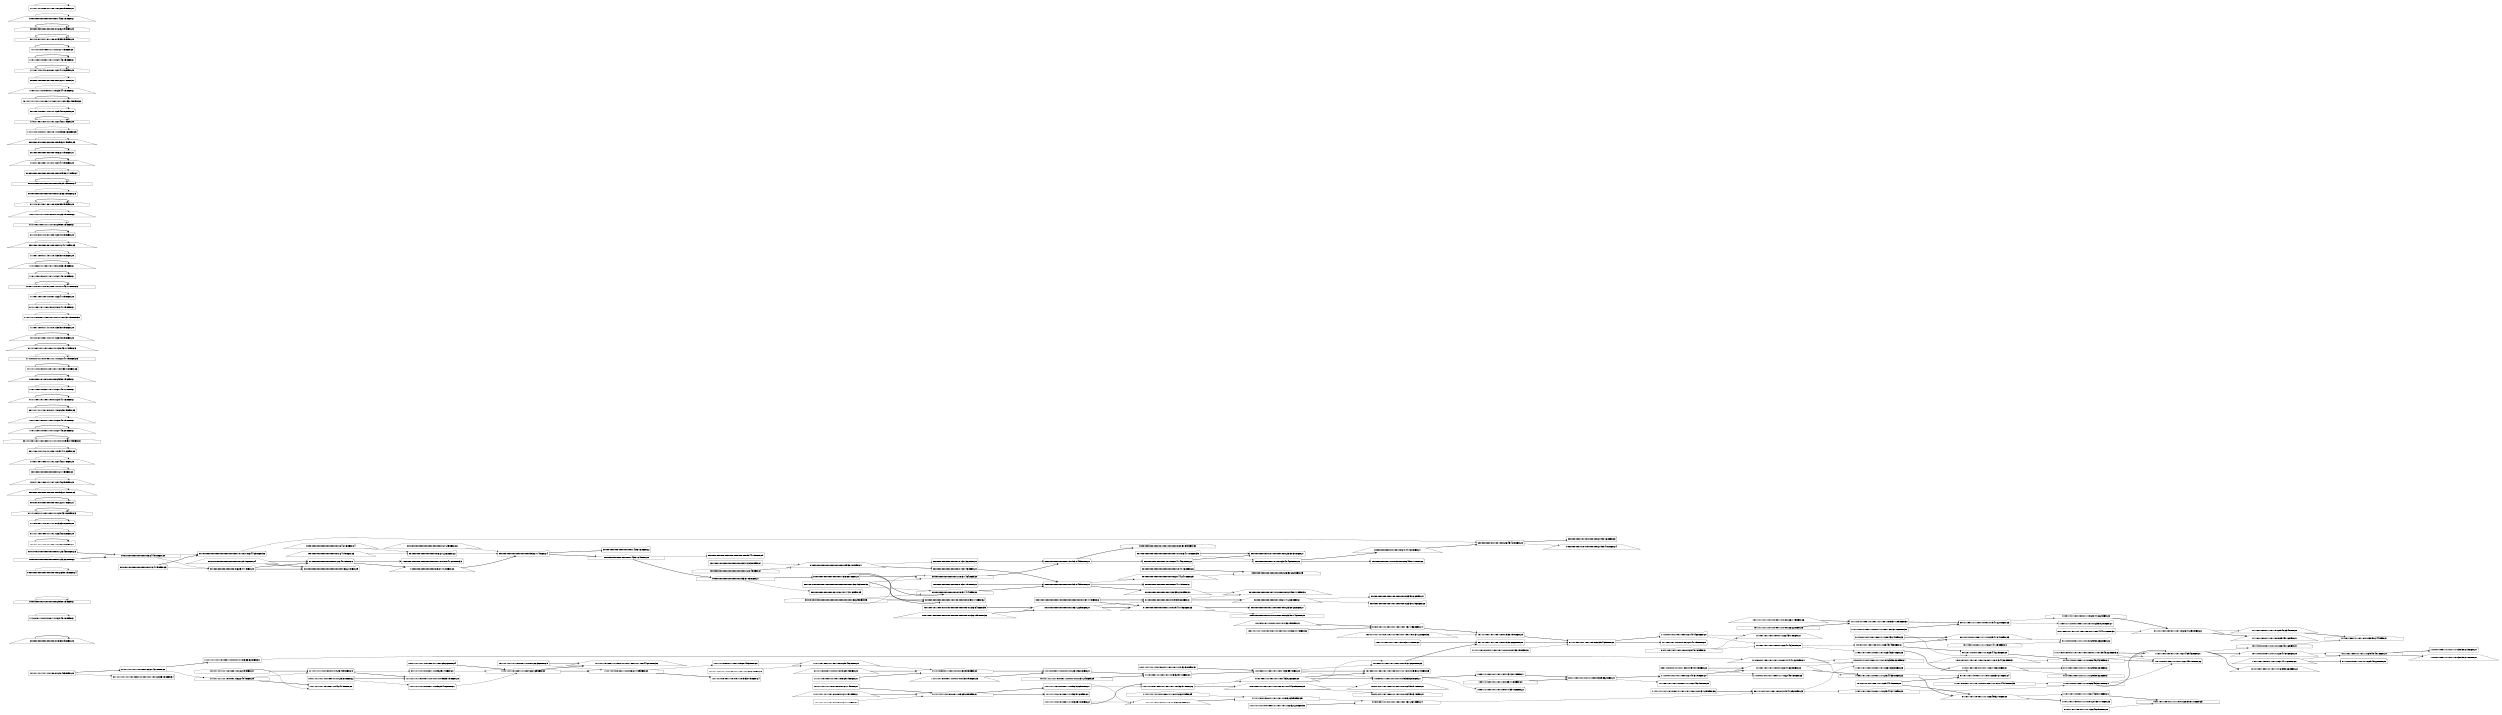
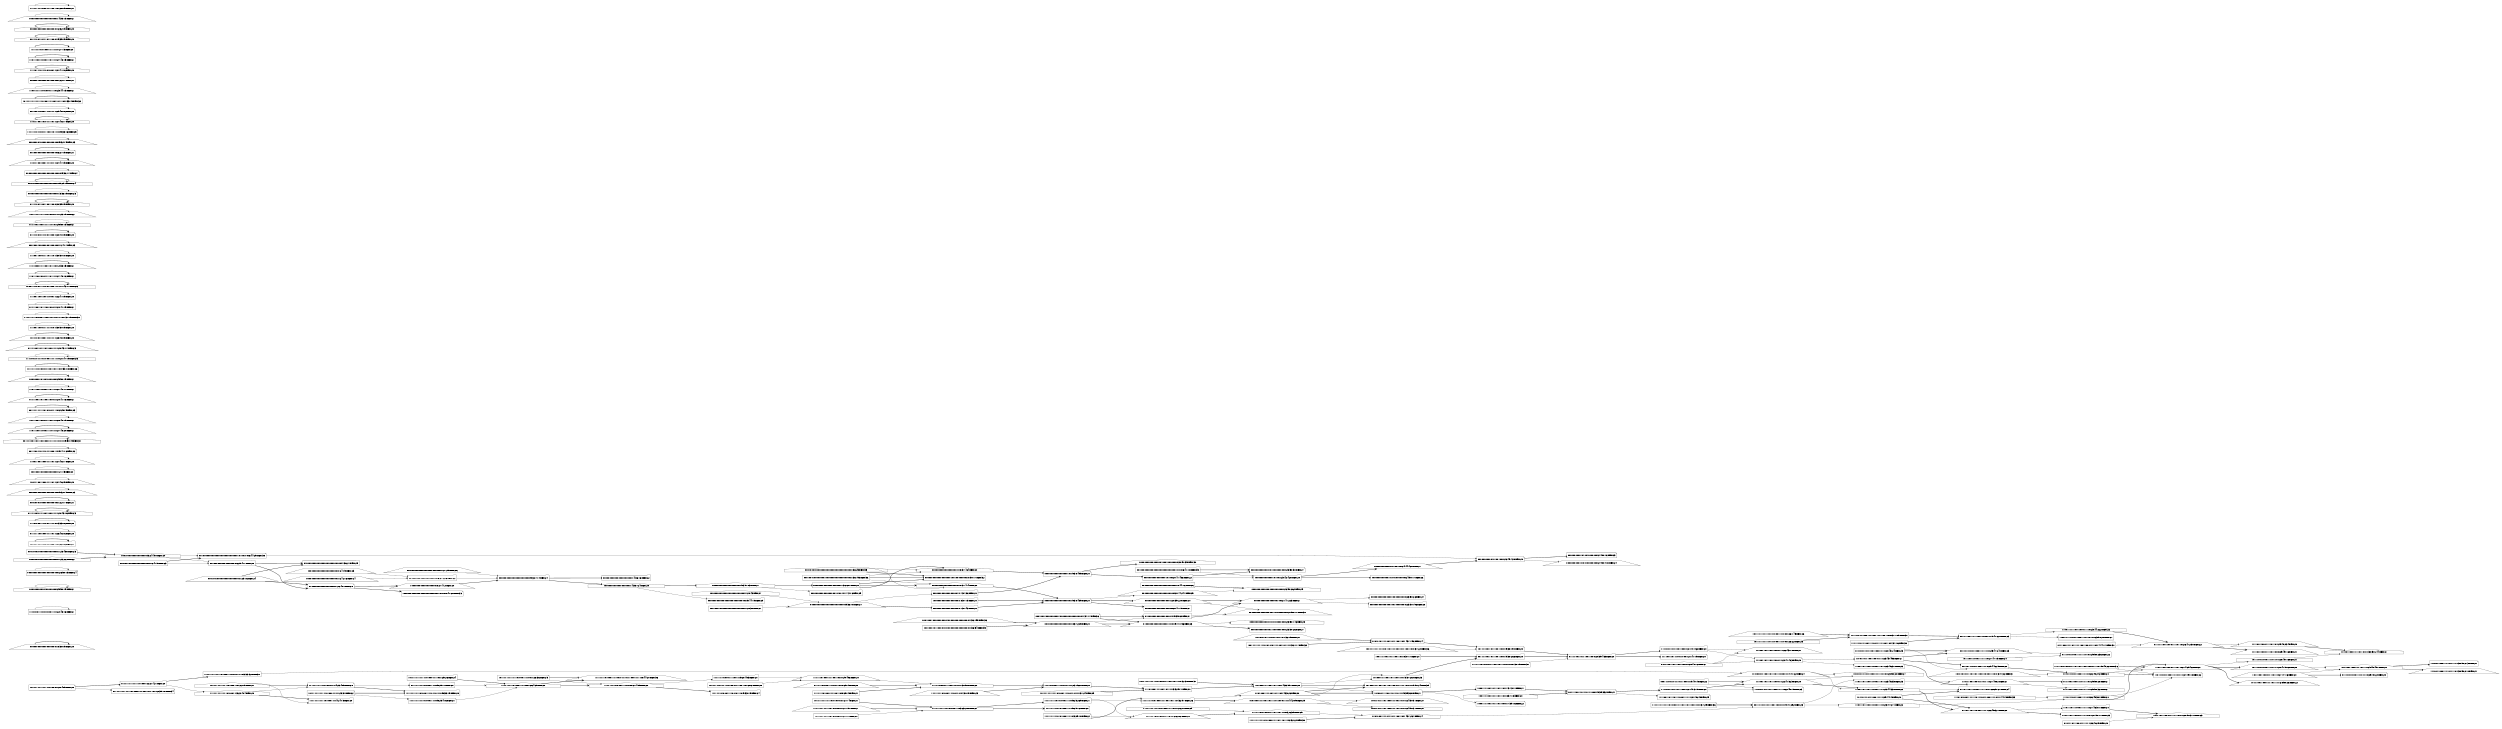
none -> (1221, 601)
